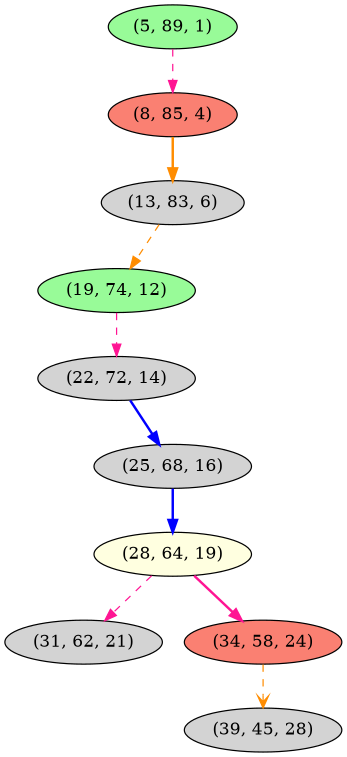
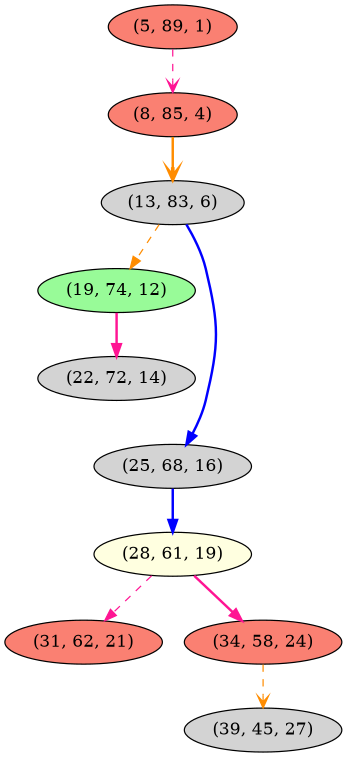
(173, 27) -> (173, 27)
(173, 65) -> (173, 65)
(173, 153) -> (173, 153)
(117, 329) -> (117, 329)
(141, 417) -> (216, 328)
(173, 554) -> (173, 554)
(84, 642) -> (84, 642)
(263, 730) -> (263, 730)
